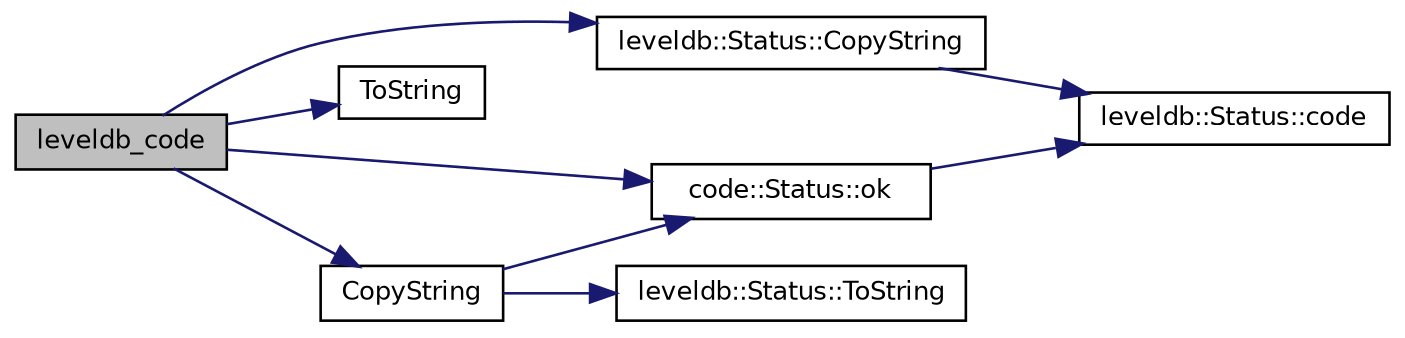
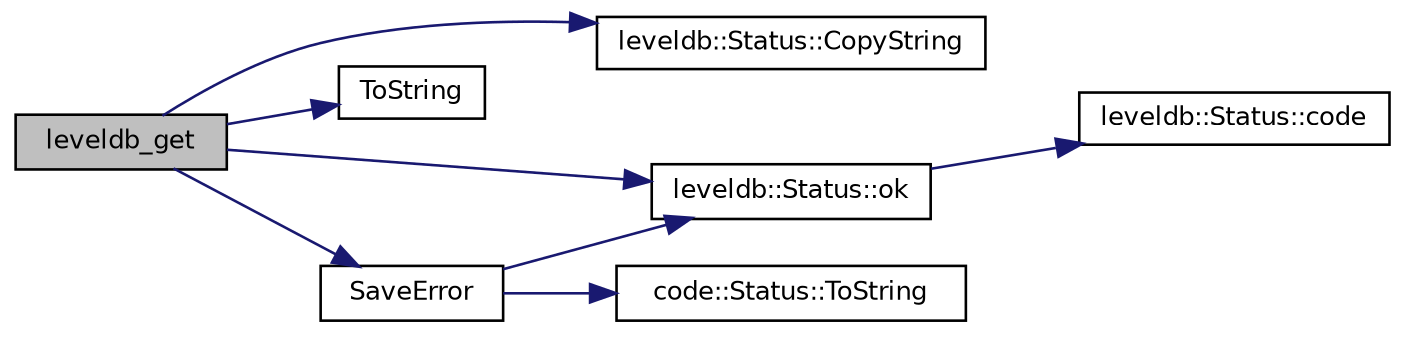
(1000, 79) -> none
(121, 142) -> (121, 142)
(791, 192) -> (791, 192)
(412, 293) -> (412, 293)
(791, 293) -> (791, 293)
